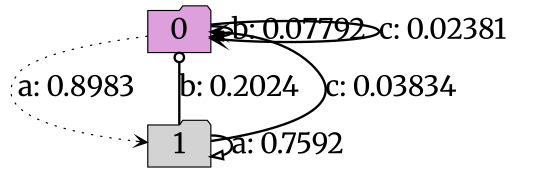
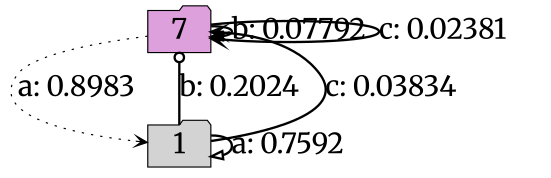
(179, 32) -> (179, 32)
